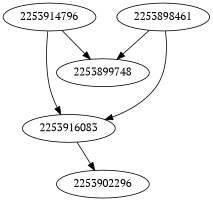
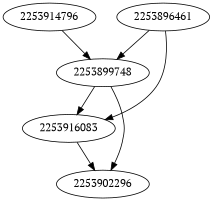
(163, 17) -> (163, 17)
(47, 70) -> (88, 97)
none -> (124, 125)
